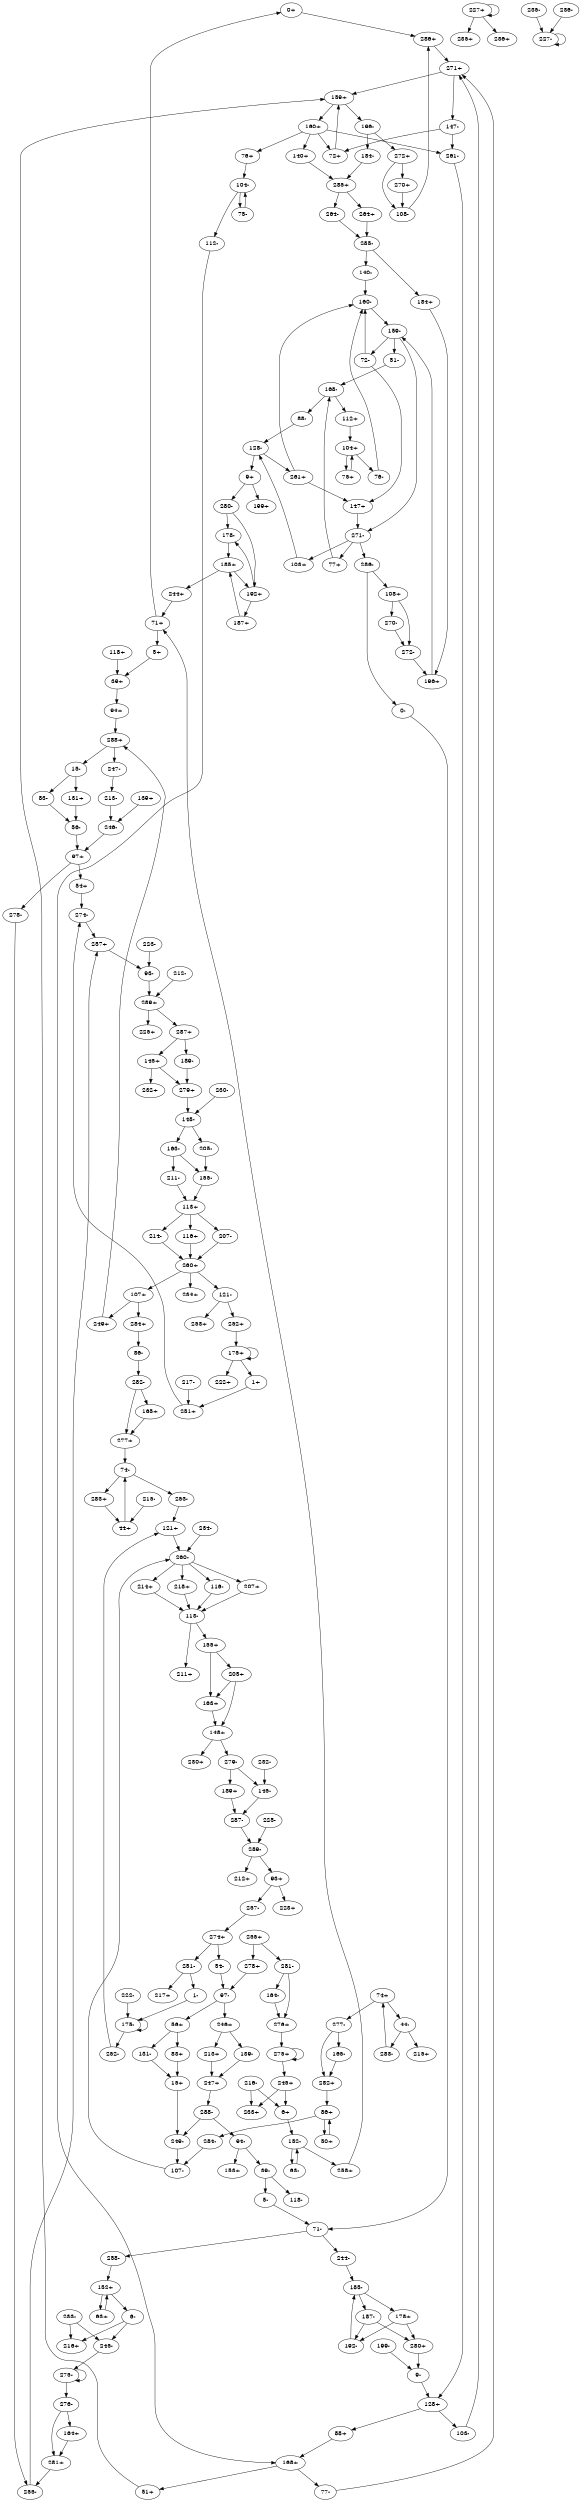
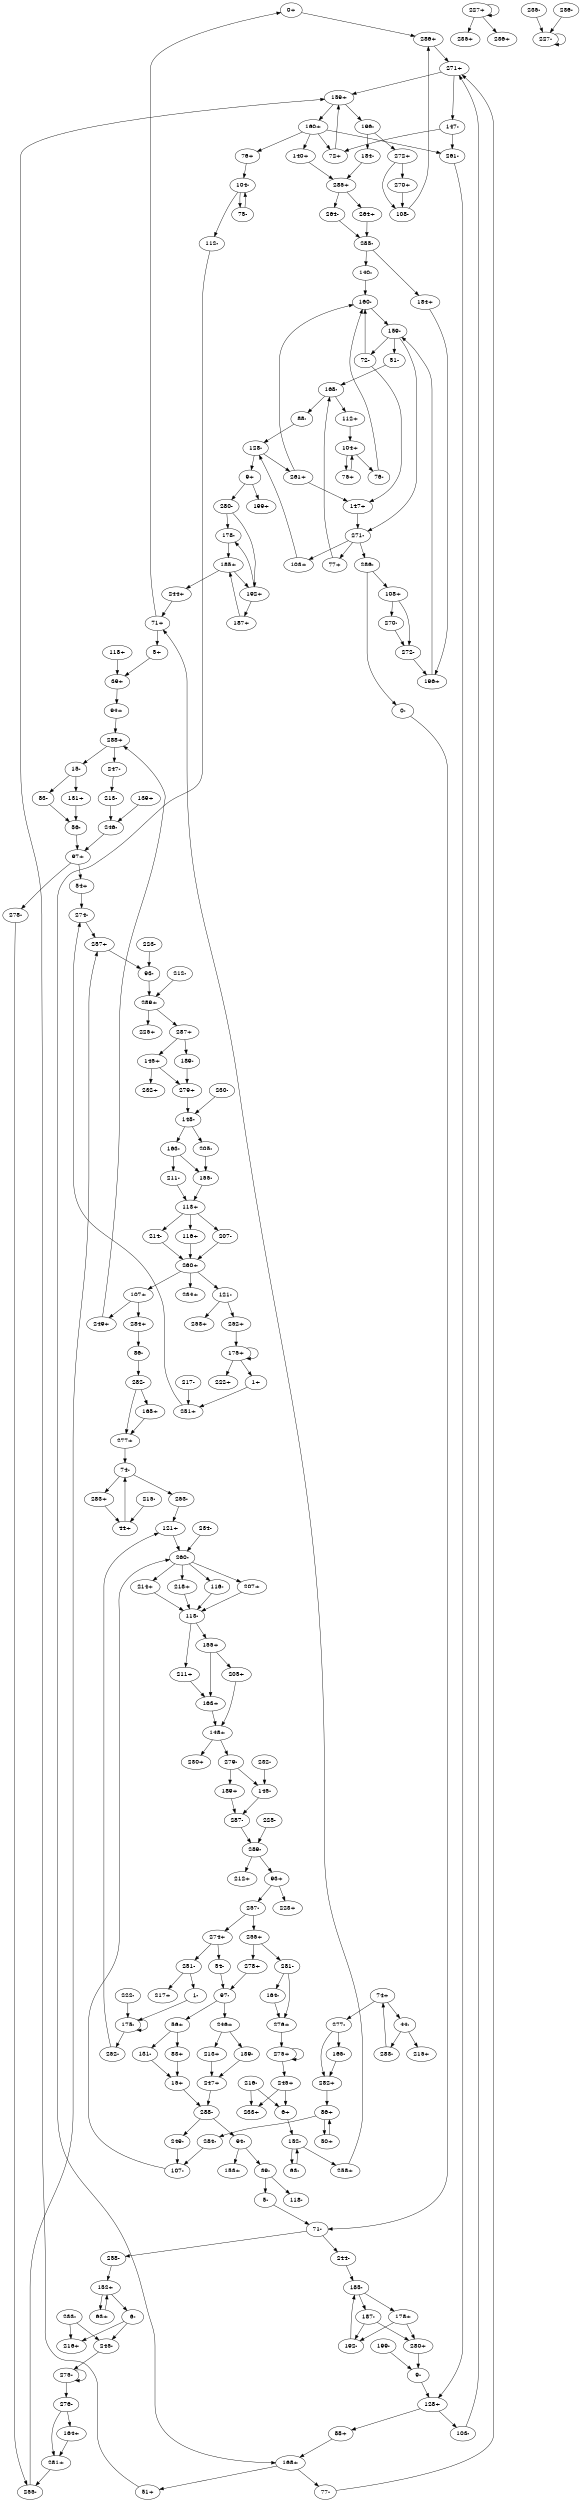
(225, 1688) -> (196, 1688)
none -> (253, 1921)
(177, 2110) -> (190, 2096)
